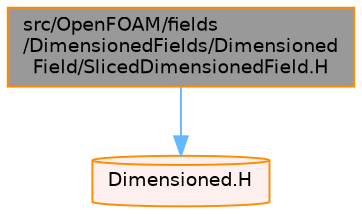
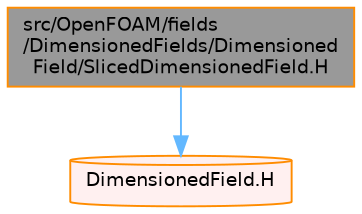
(181, 181) -> (181, 181)
